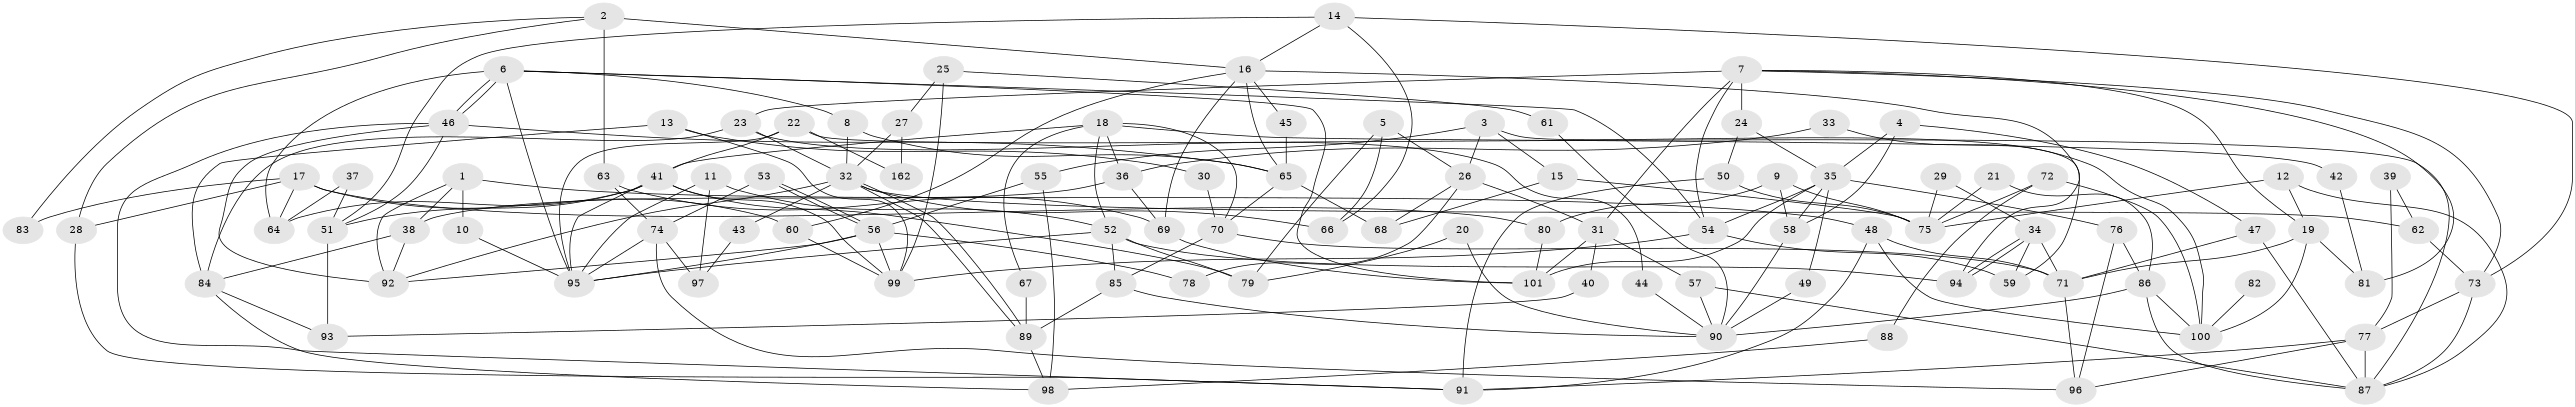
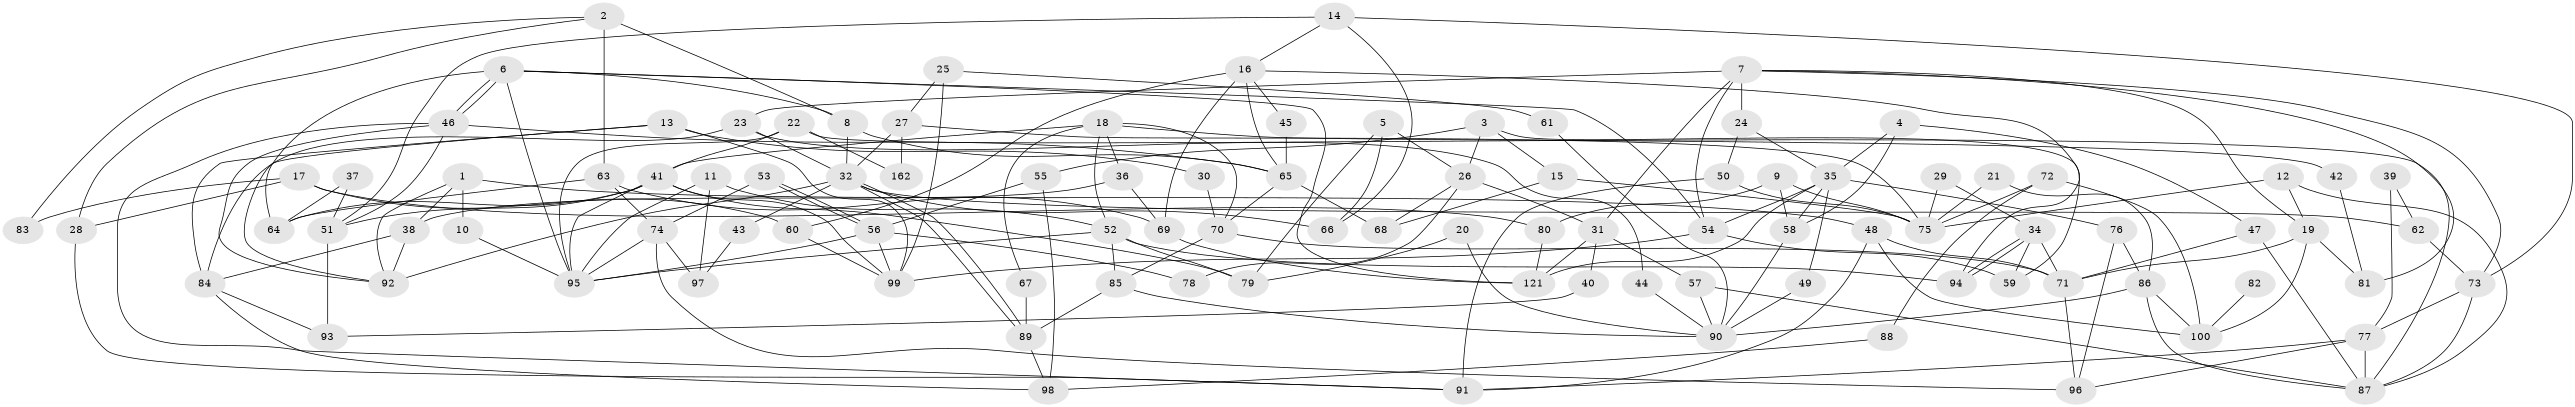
(925, 43) -> (727, 69)
(1829, 123) -> none
none -> (1176, 138)
(287, 203) -> (436, 197)
(633, 262) -> (252, 196)
(1534, 284) -> (1534, 284)
